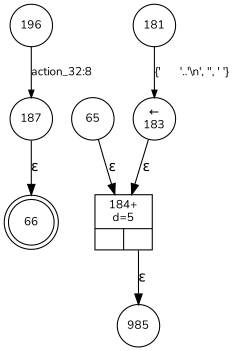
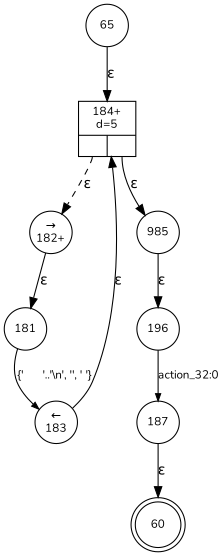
(62, 72) -> (189, 376)
(31, 222) -> (158, 525)
none -> (51, 232)
none -> (158, 275)
